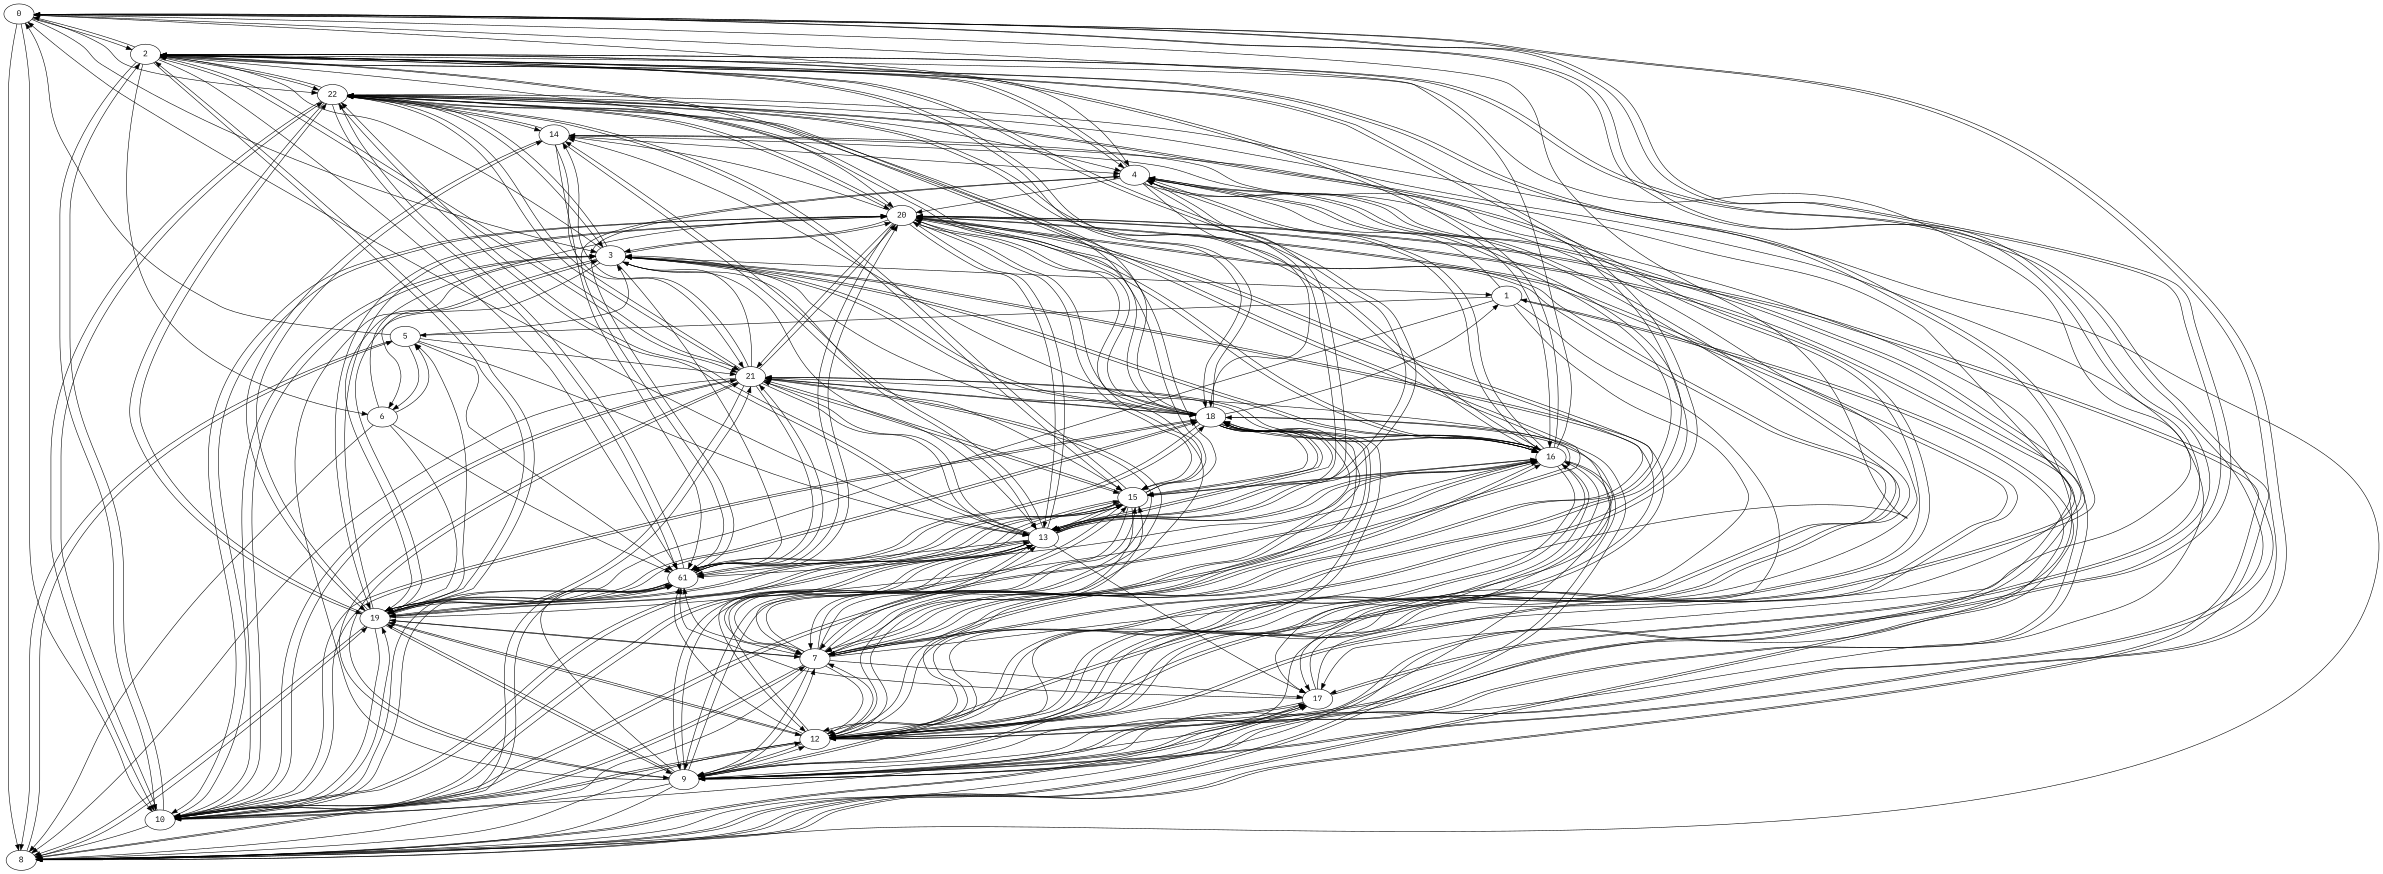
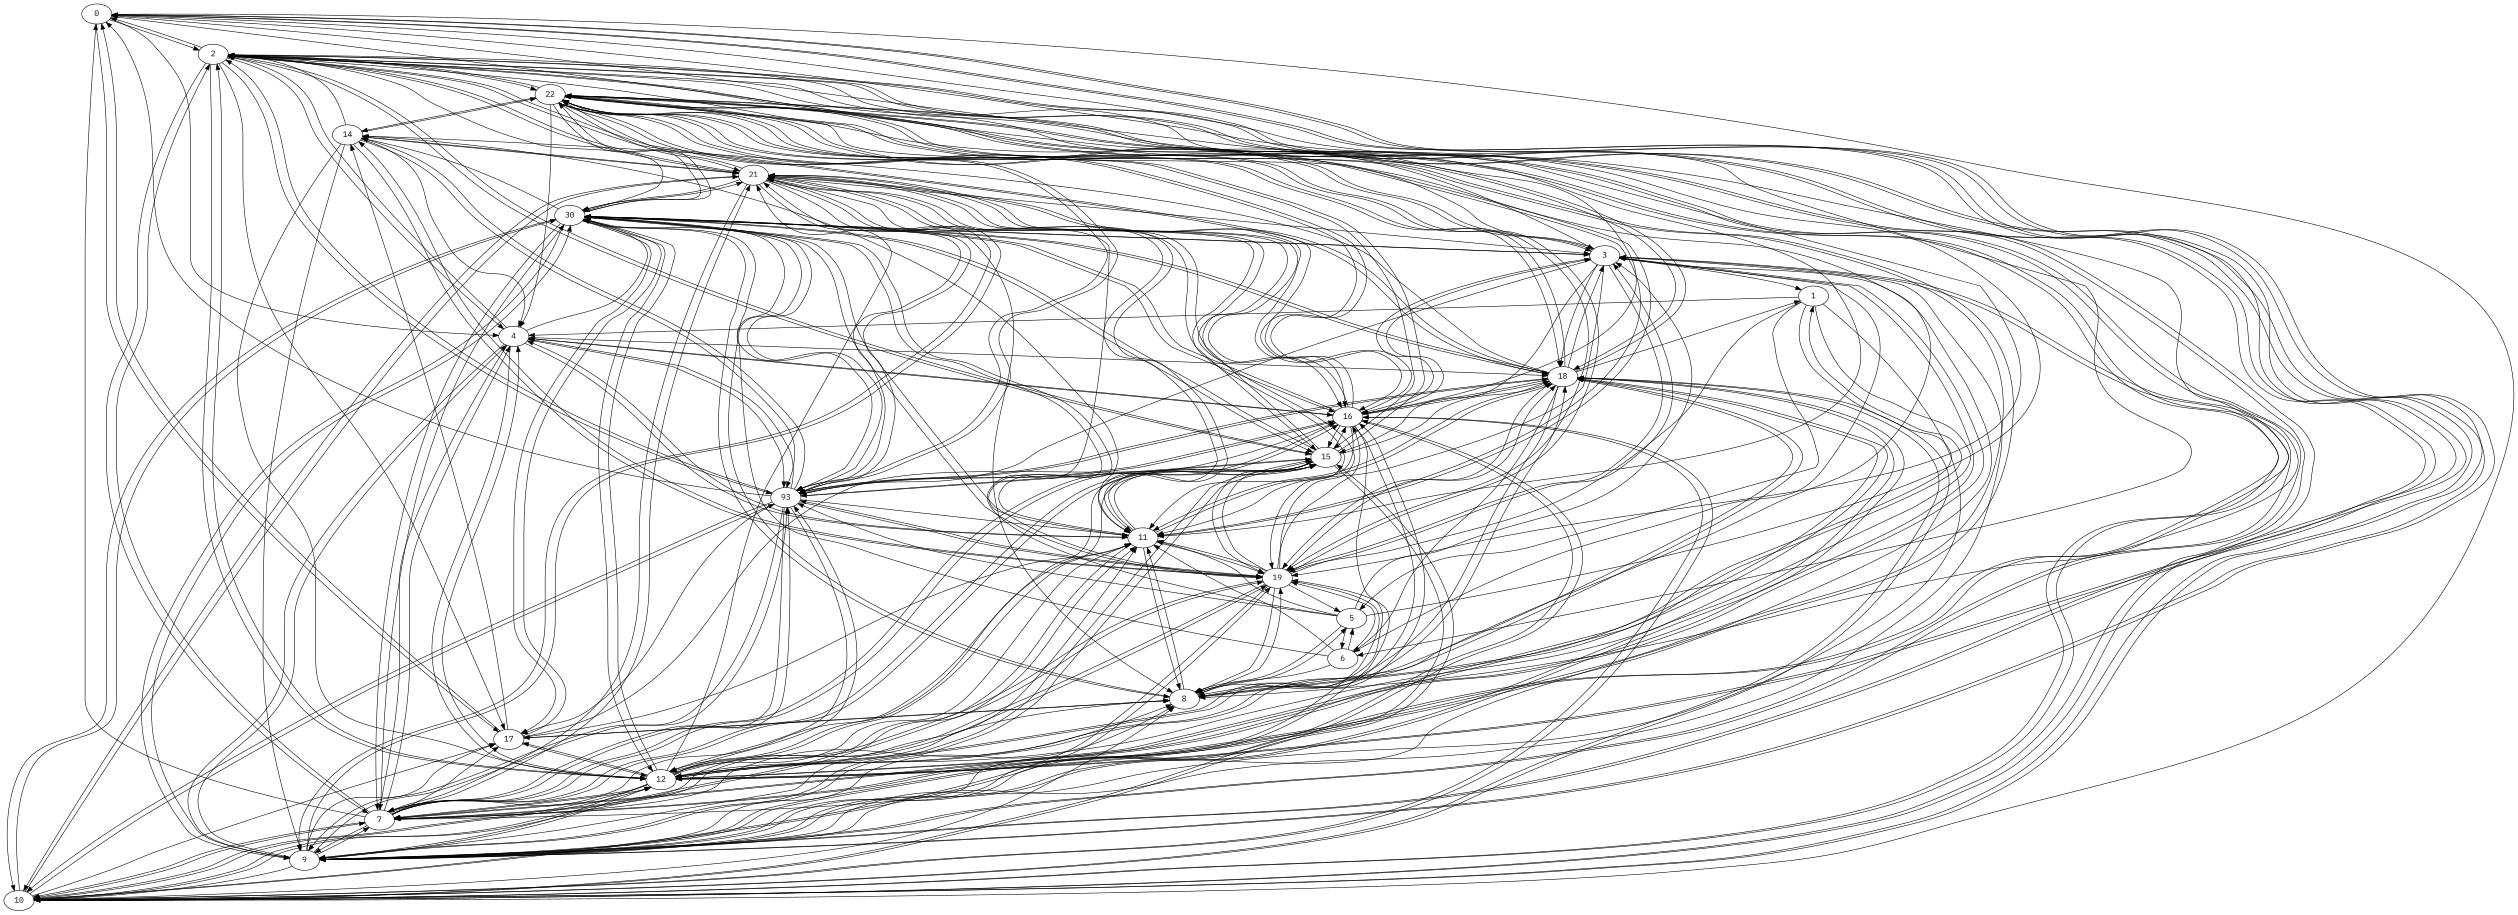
(159, 74) -> (2292, 485)
(902, 215) -> (570, 215)
(454, 325) -> (324, 85)
(1306, 463) -> (1462, 520)
(1043, 538) -> (786, 498)
(683, 578) -> (1143, 538)
(1512, 585) -> (927, 474)
